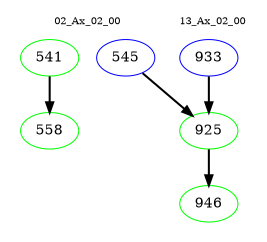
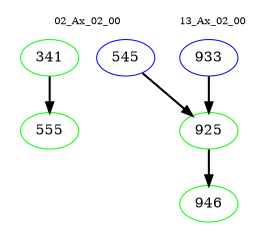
(50, 58) -> (50, 58)
(50, 131) -> (50, 131)
